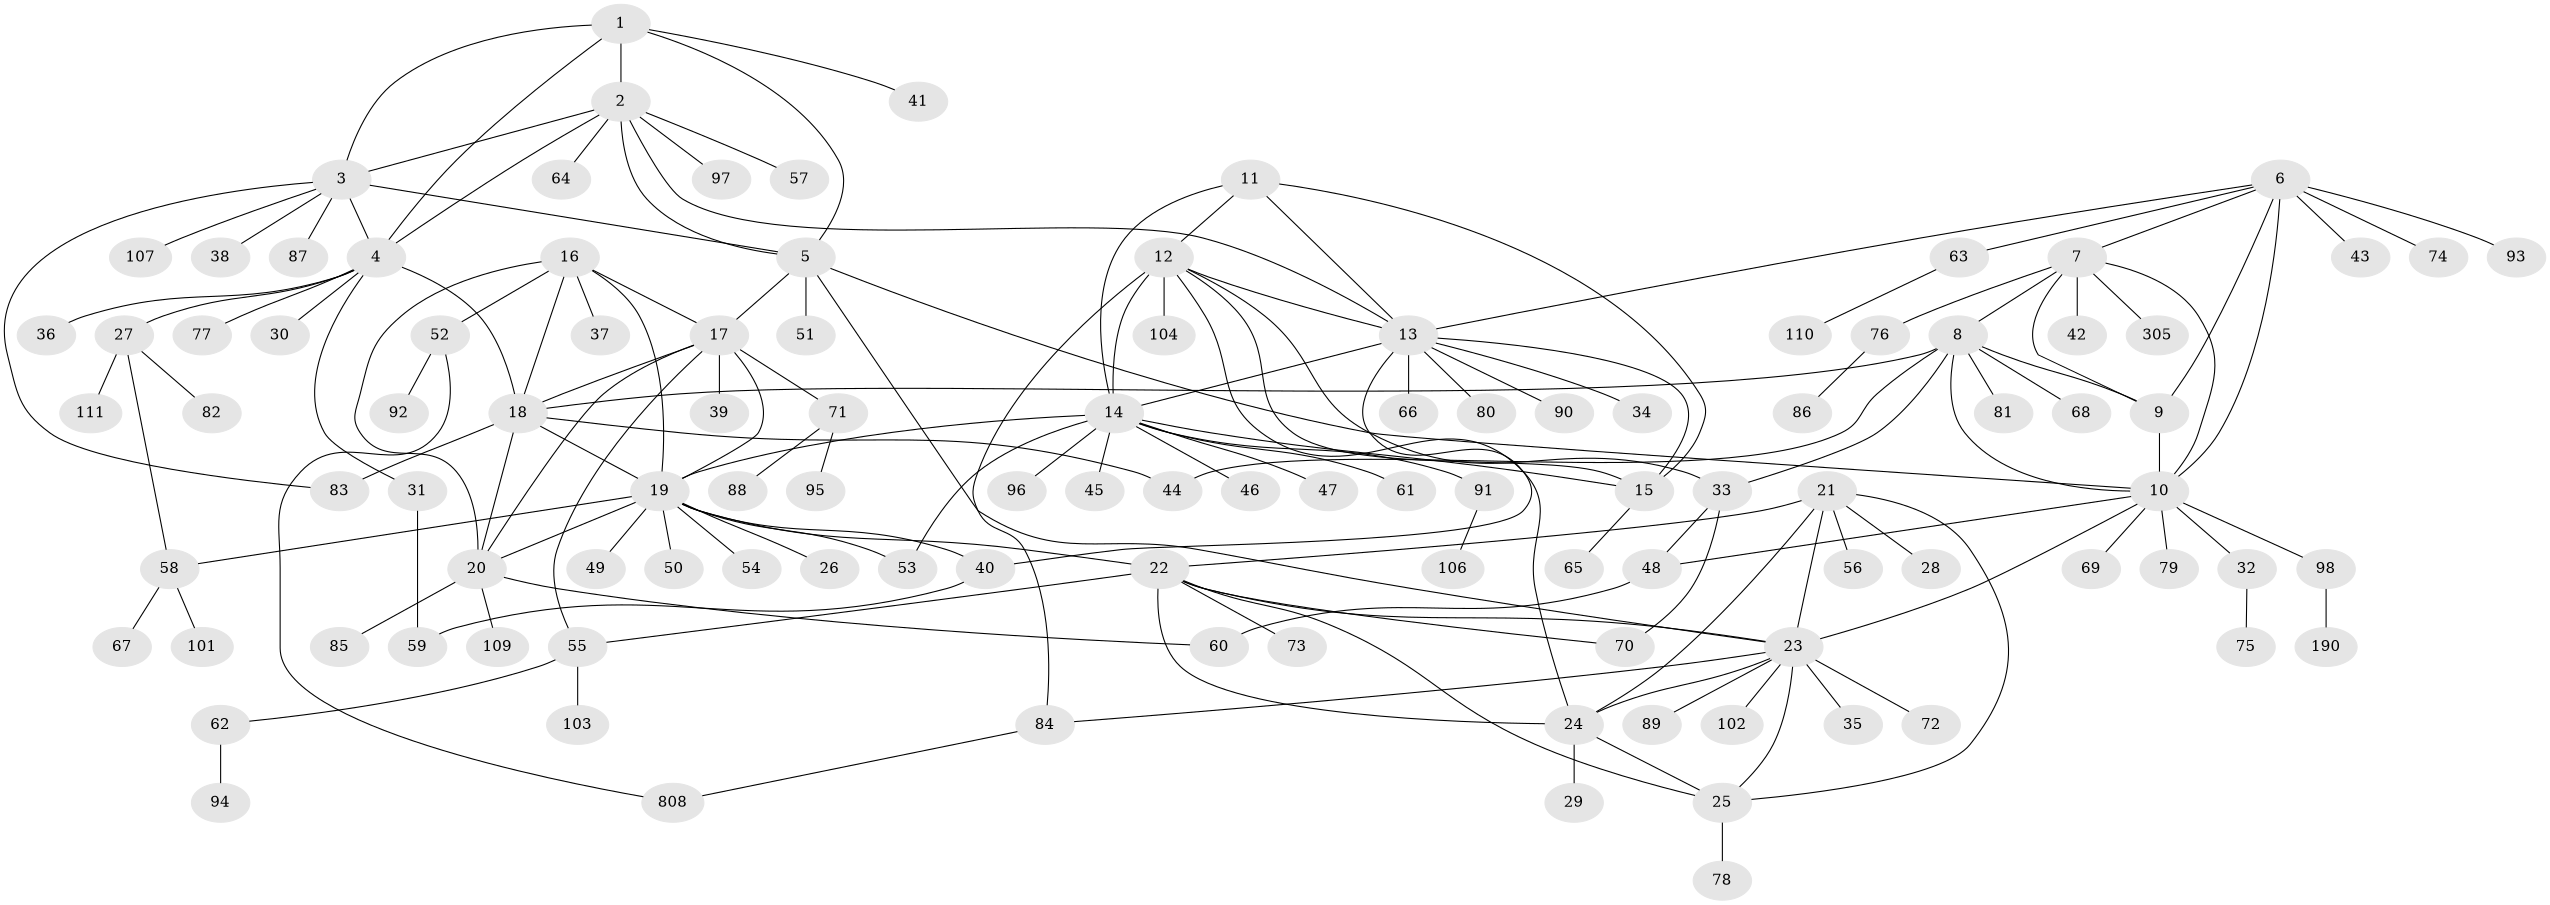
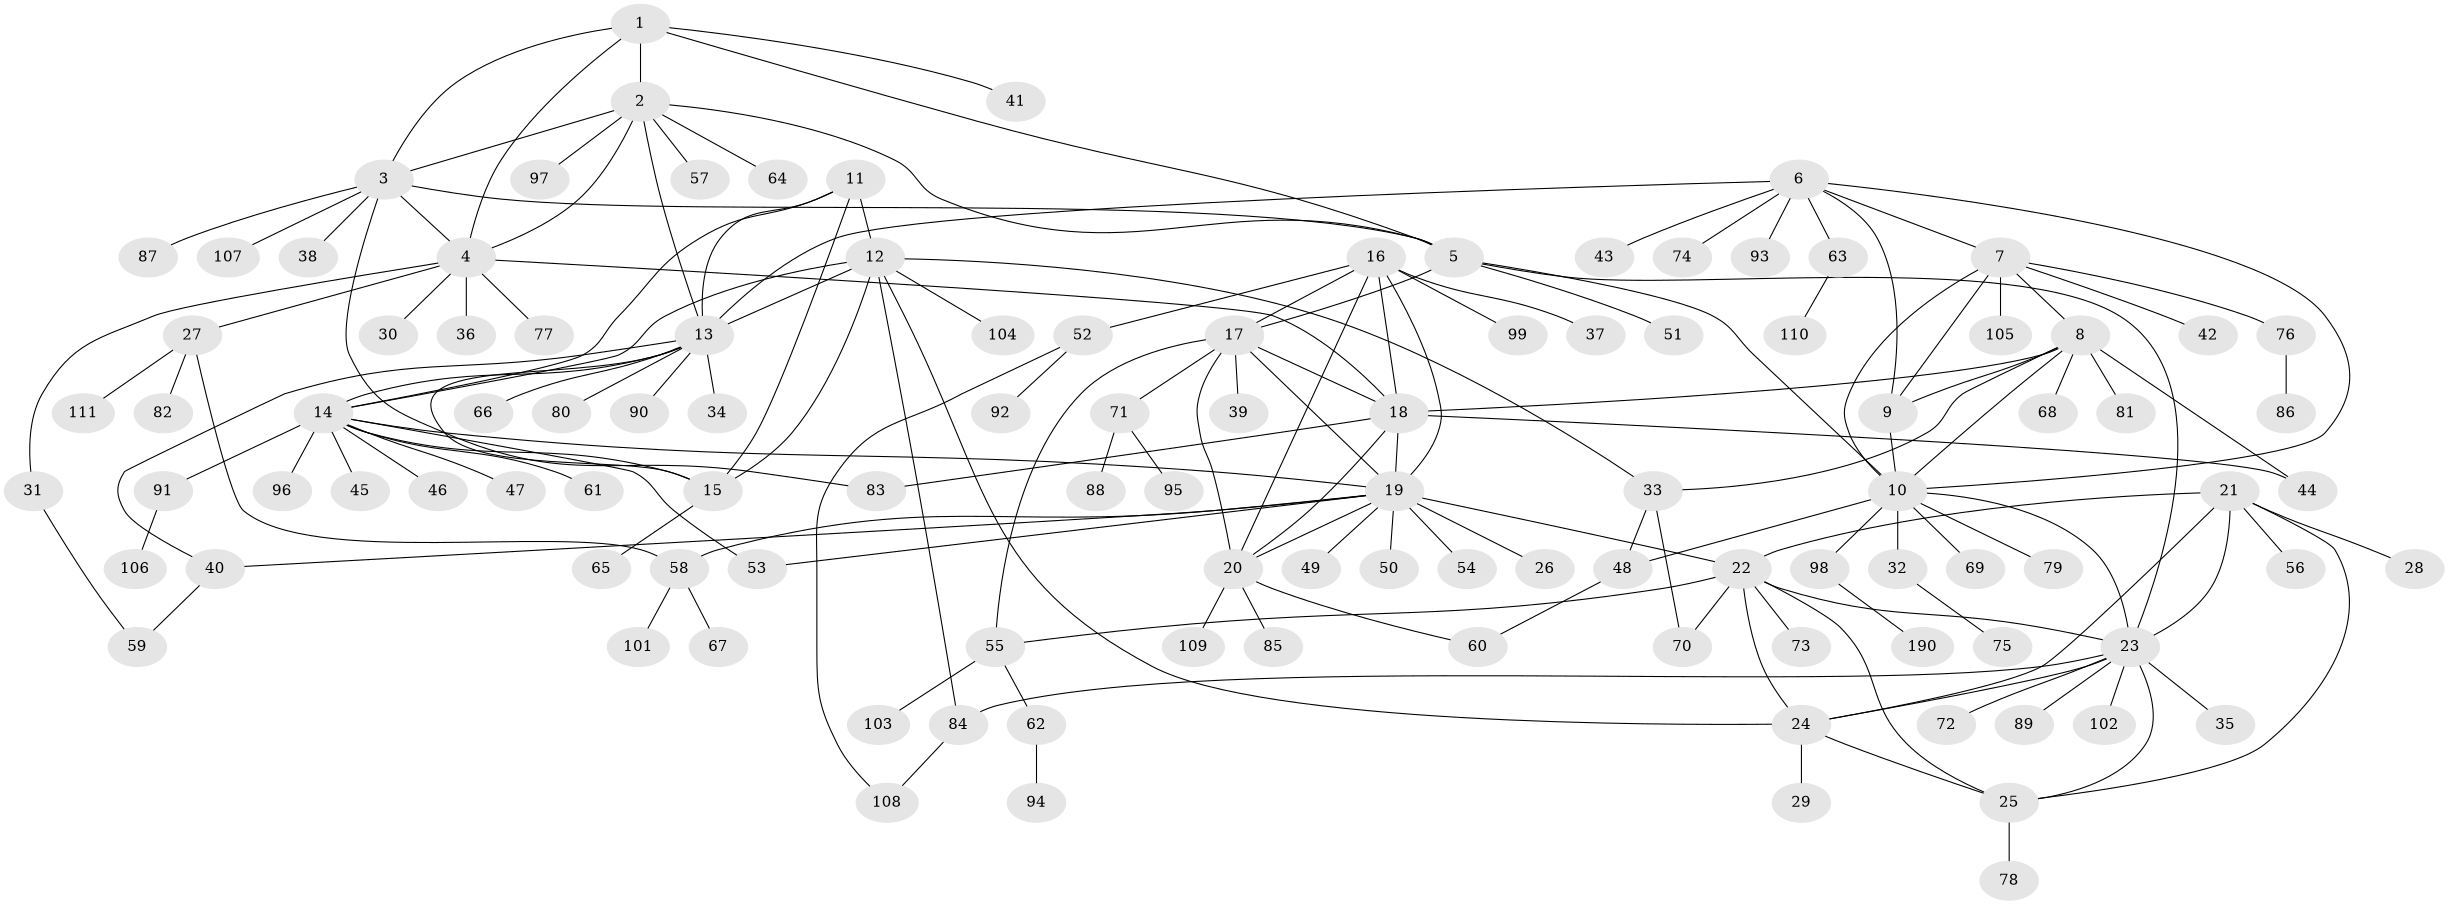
none -> (1518, 335)
(2157, 335) -> (2001, 335)
(673, 803) -> (887, 803)
